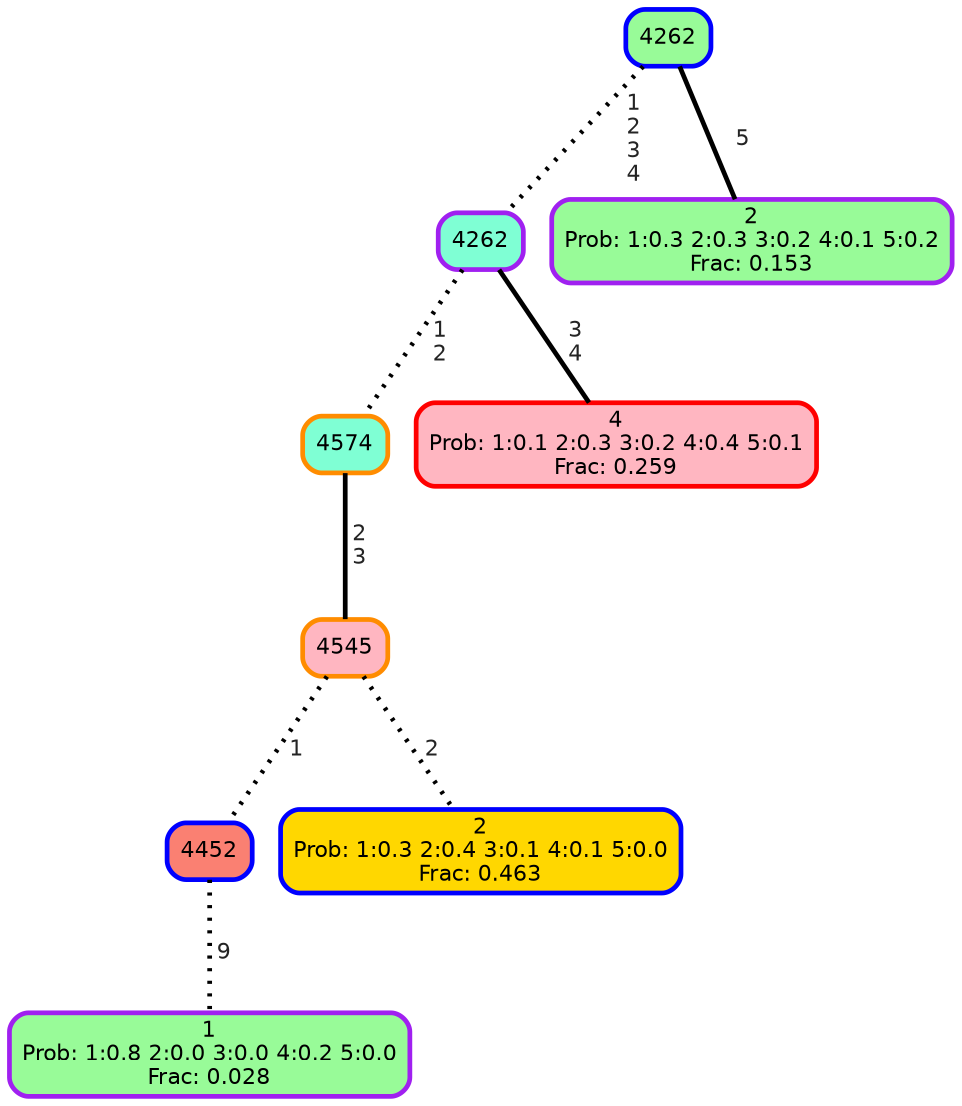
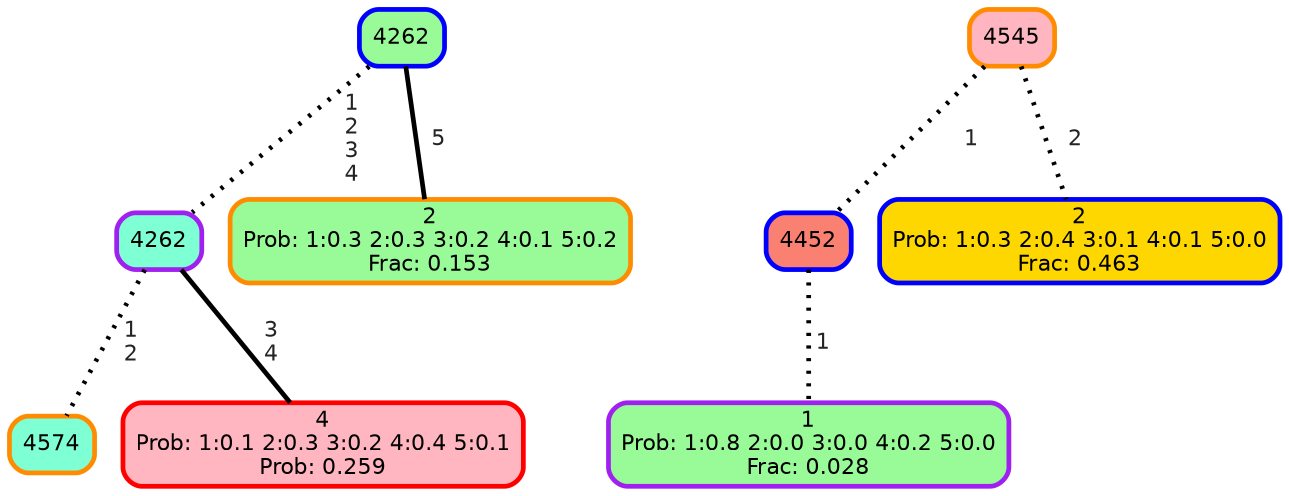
(752, 241) -> (430, 241)
(616, 445) -> (323, 445)
(345, 546) -> none
(221, 953) -> (820, 343)
